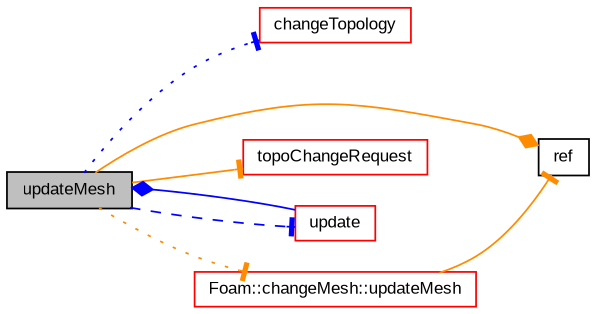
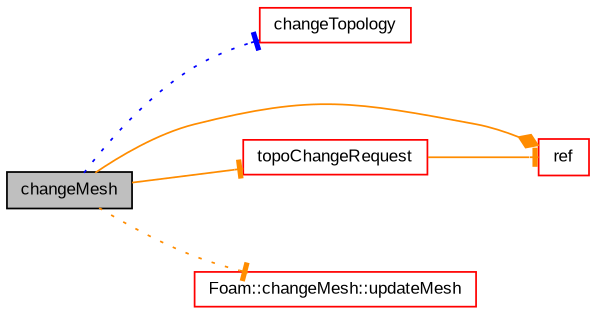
(564, 157) -> (564, 157)
(70, 190) -> (70, 190)
(335, 223) -> none
(501, 237) -> (479, 157)
